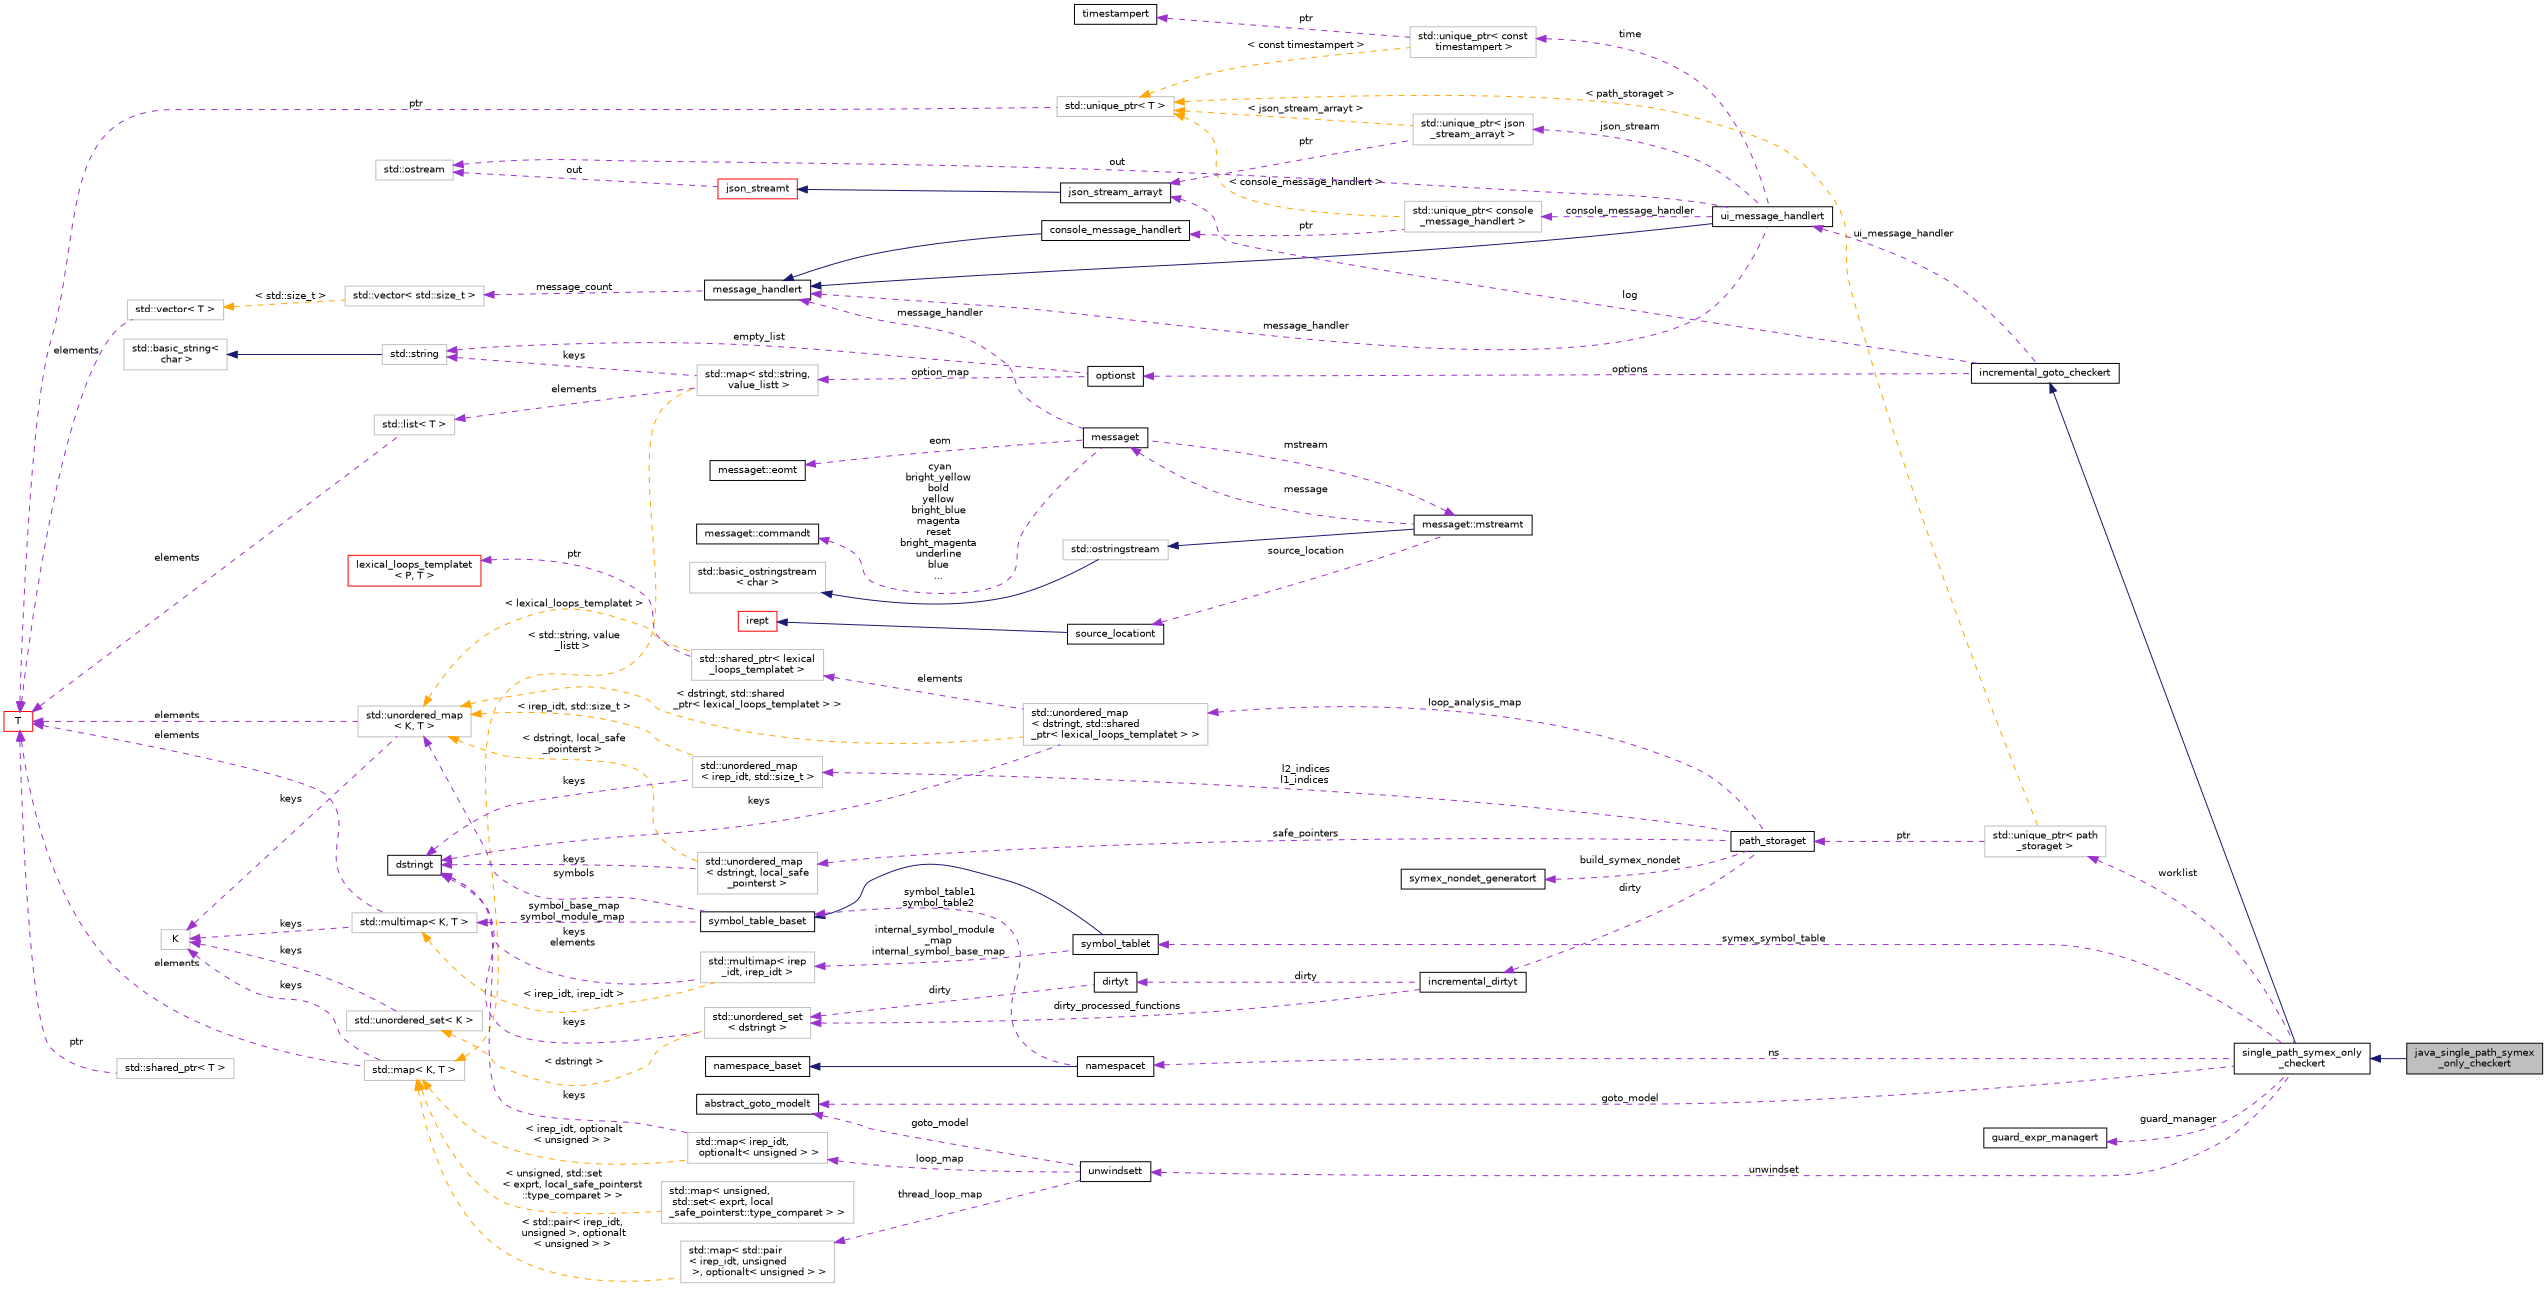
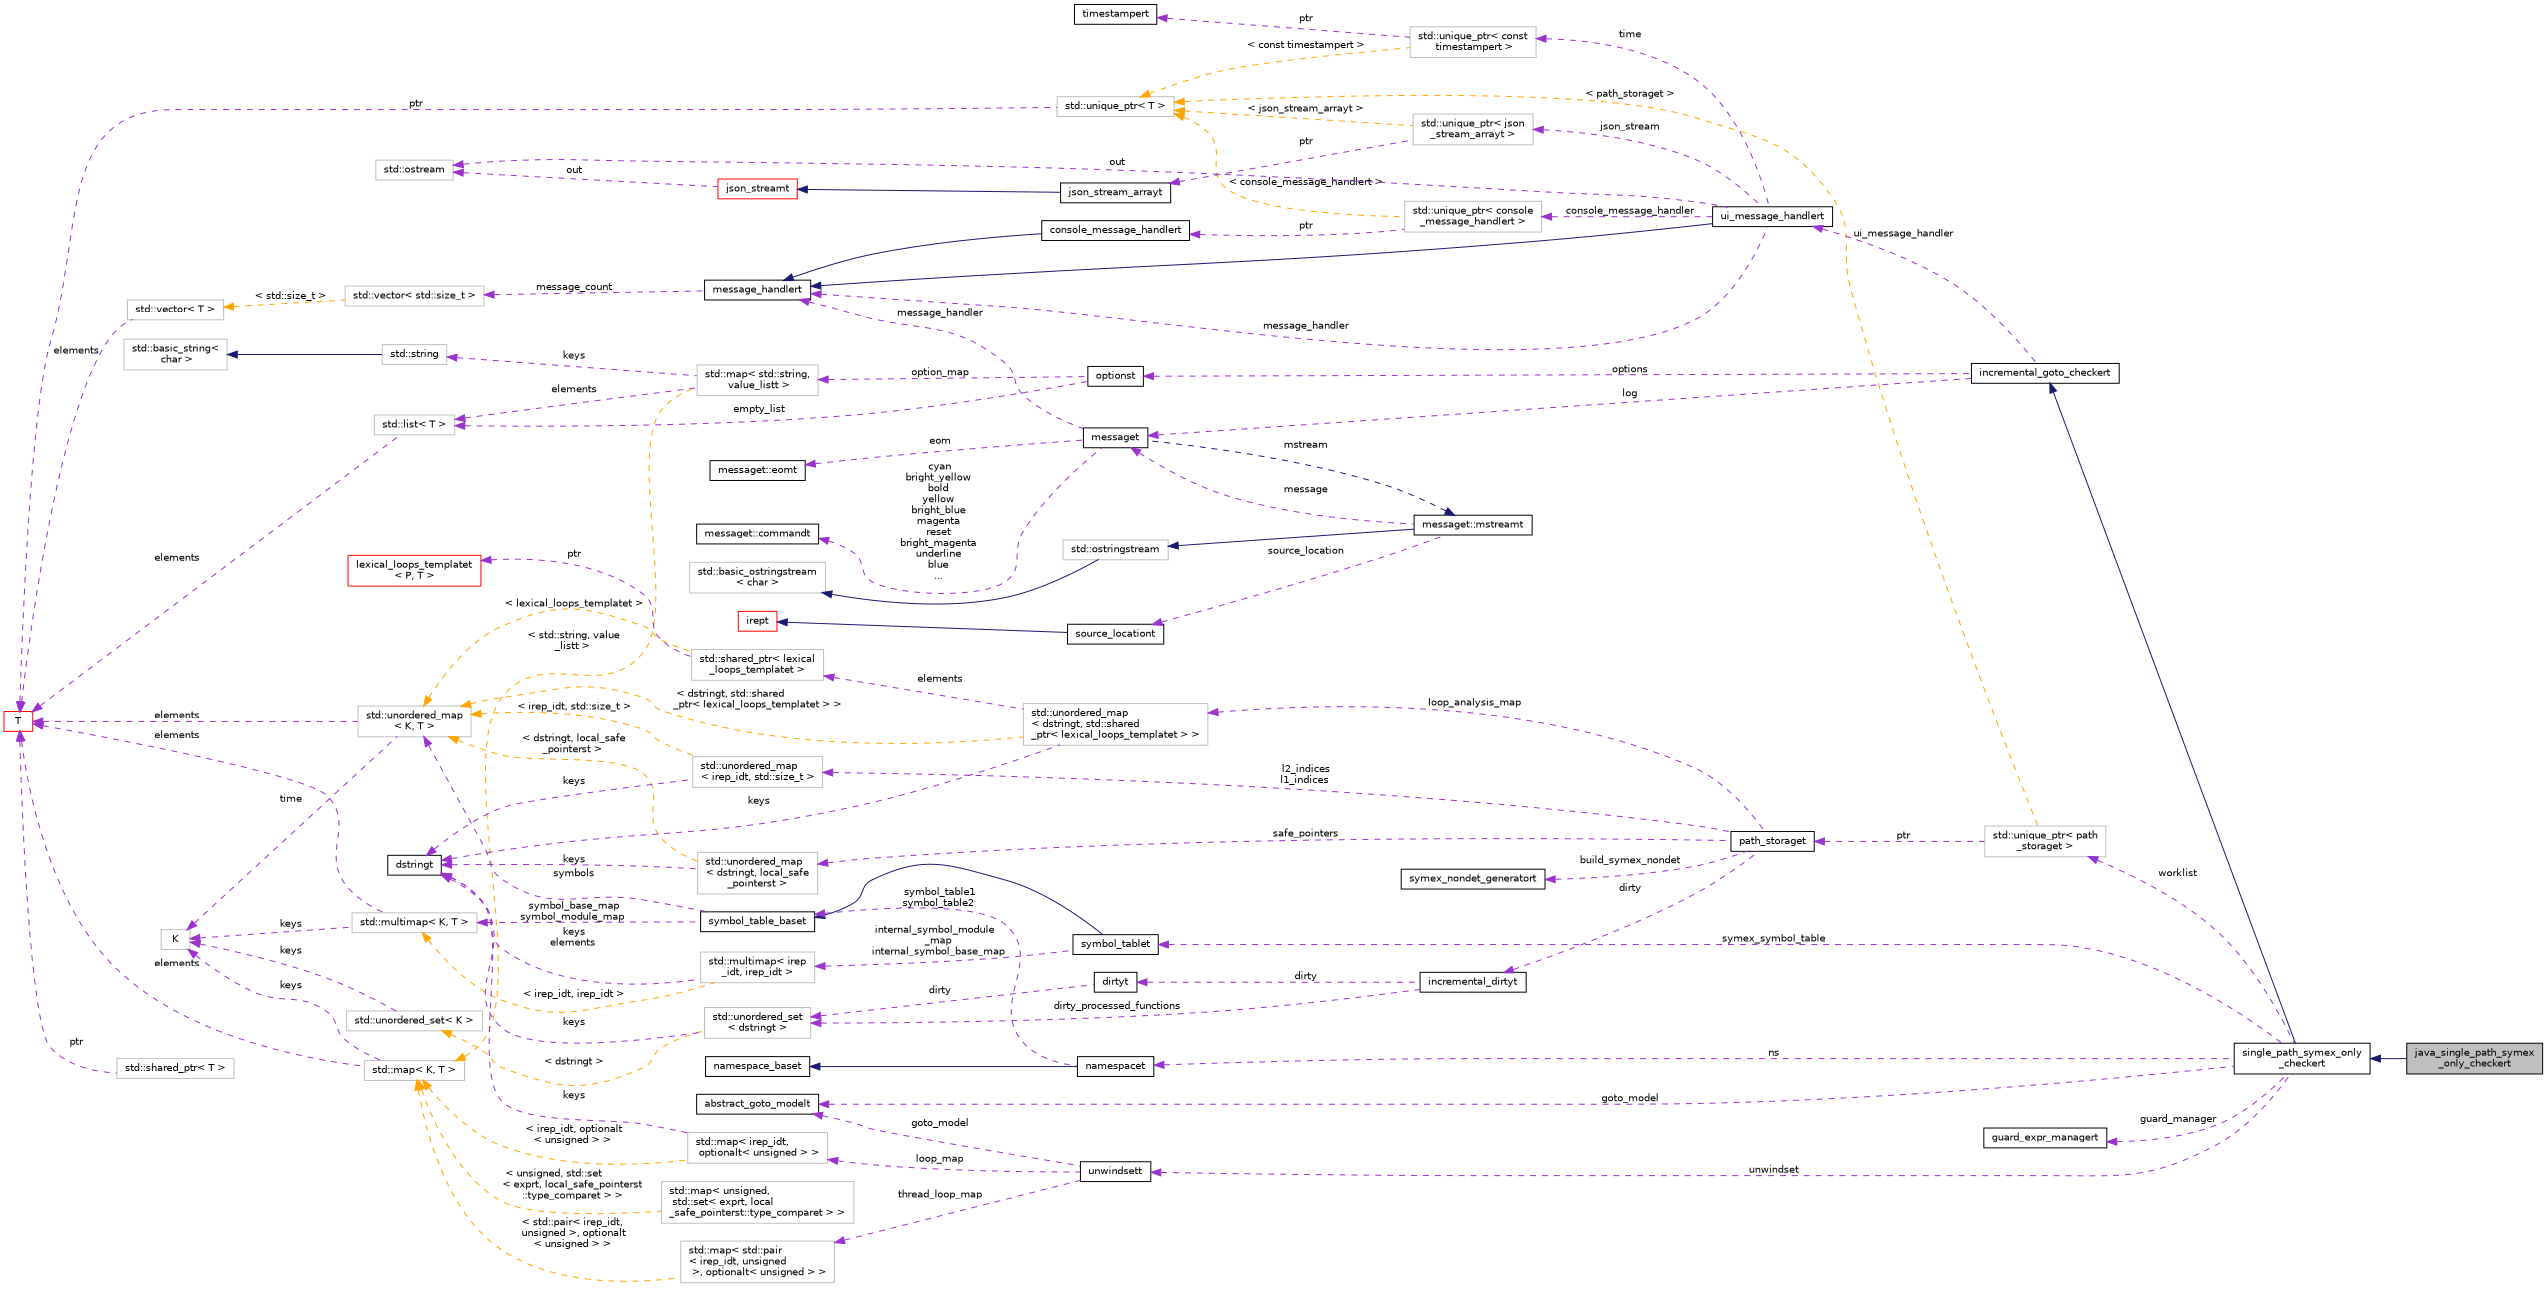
(1571, 301) -> (1565, 407)
(773, 346) -> (778, 420)
(1300, 464) -> (1300, 464)
(290, 799) -> (290, 799)
